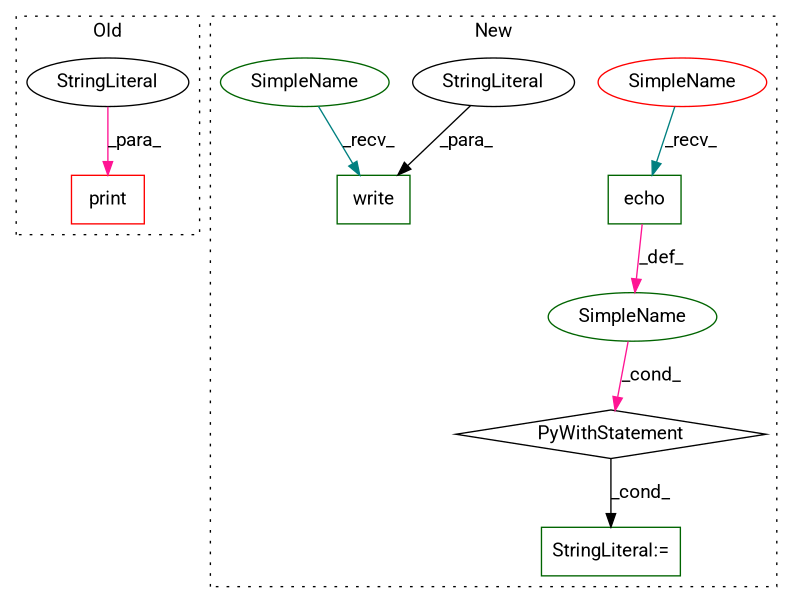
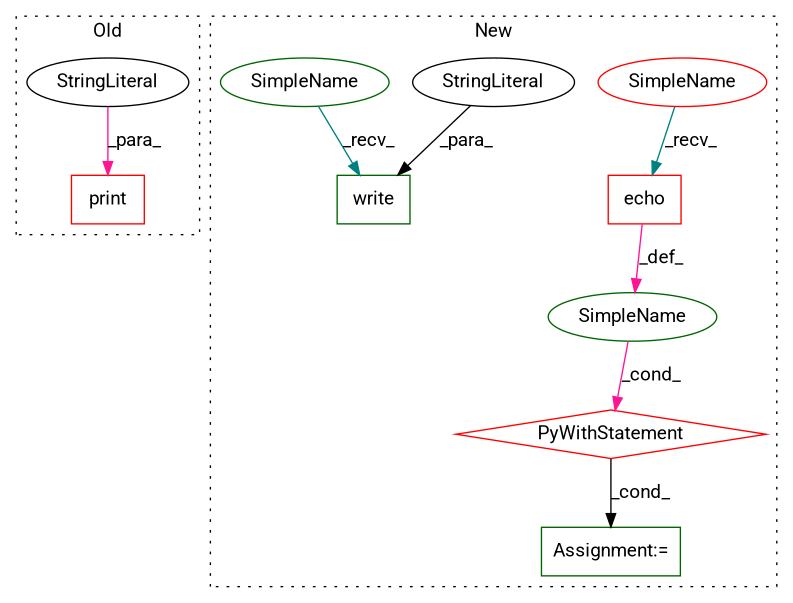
(645, 200) -> (645, 200)
(611, 434) -> (611, 434)
(611, 552) -> (611, 552)
